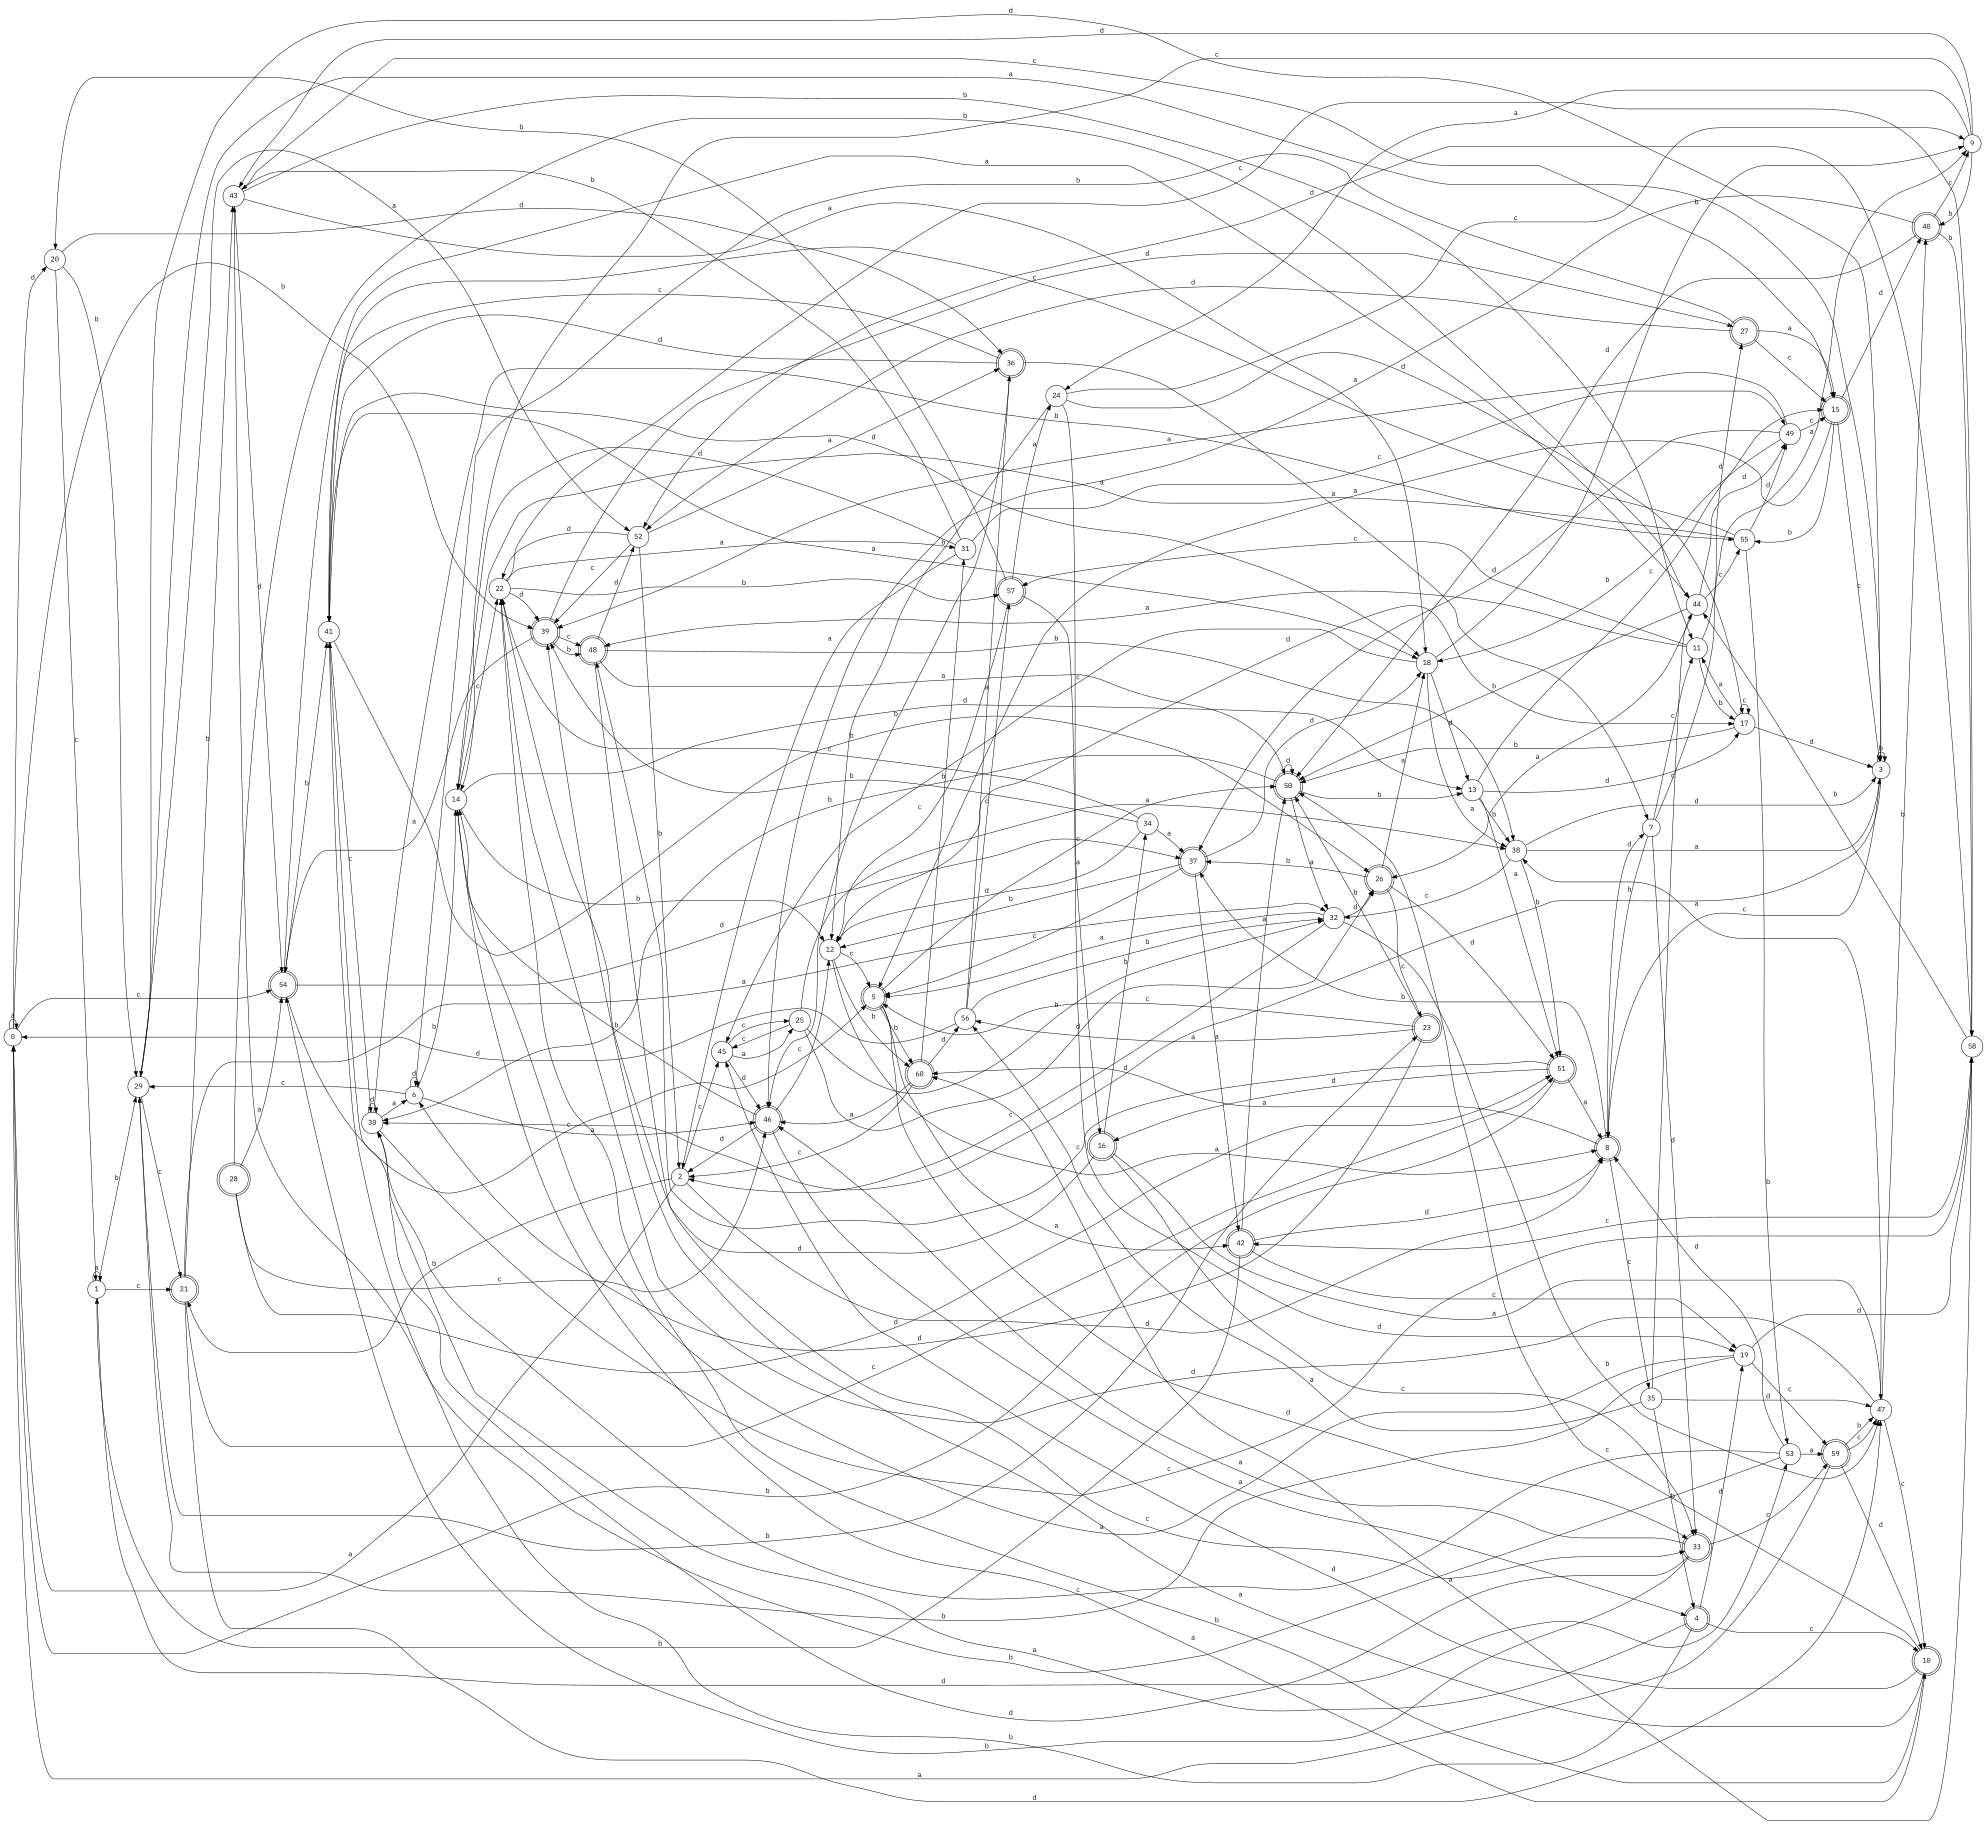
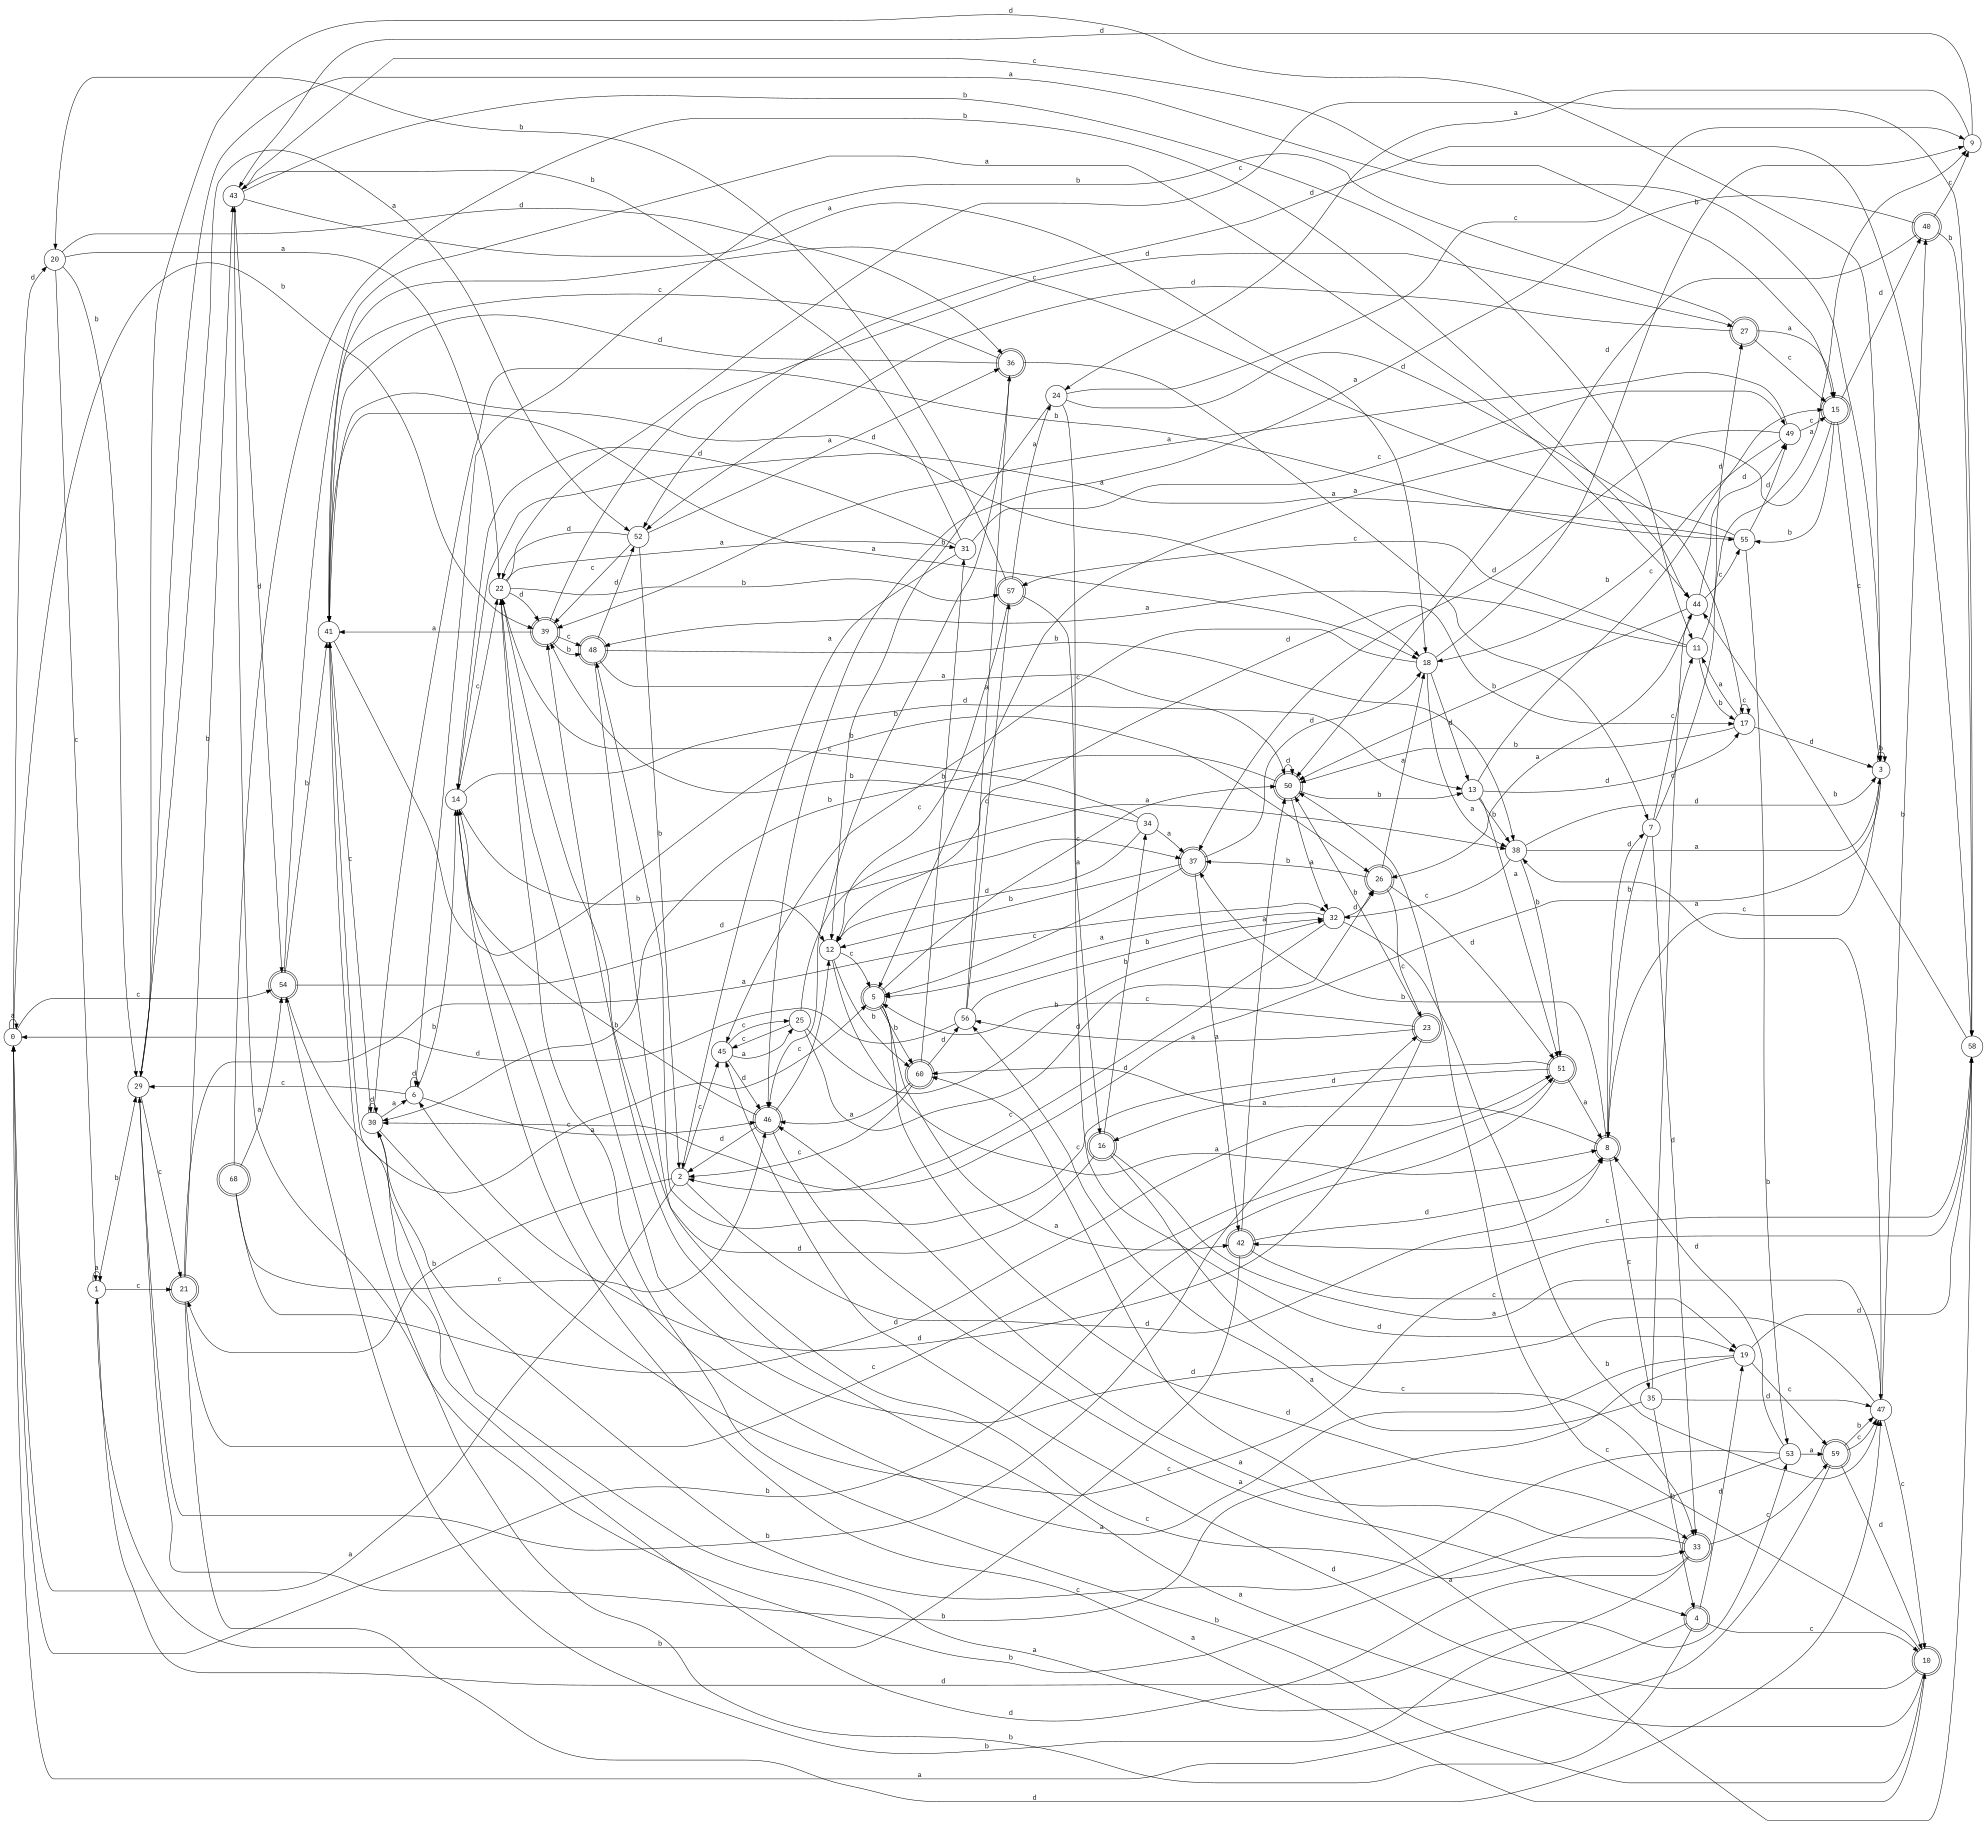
(1014, 120) -> none
(1966, 192) -> none
none -> (389, 274)
(421, 829) -> (443, 632)
(234, 1179) -> (234, 1179)
